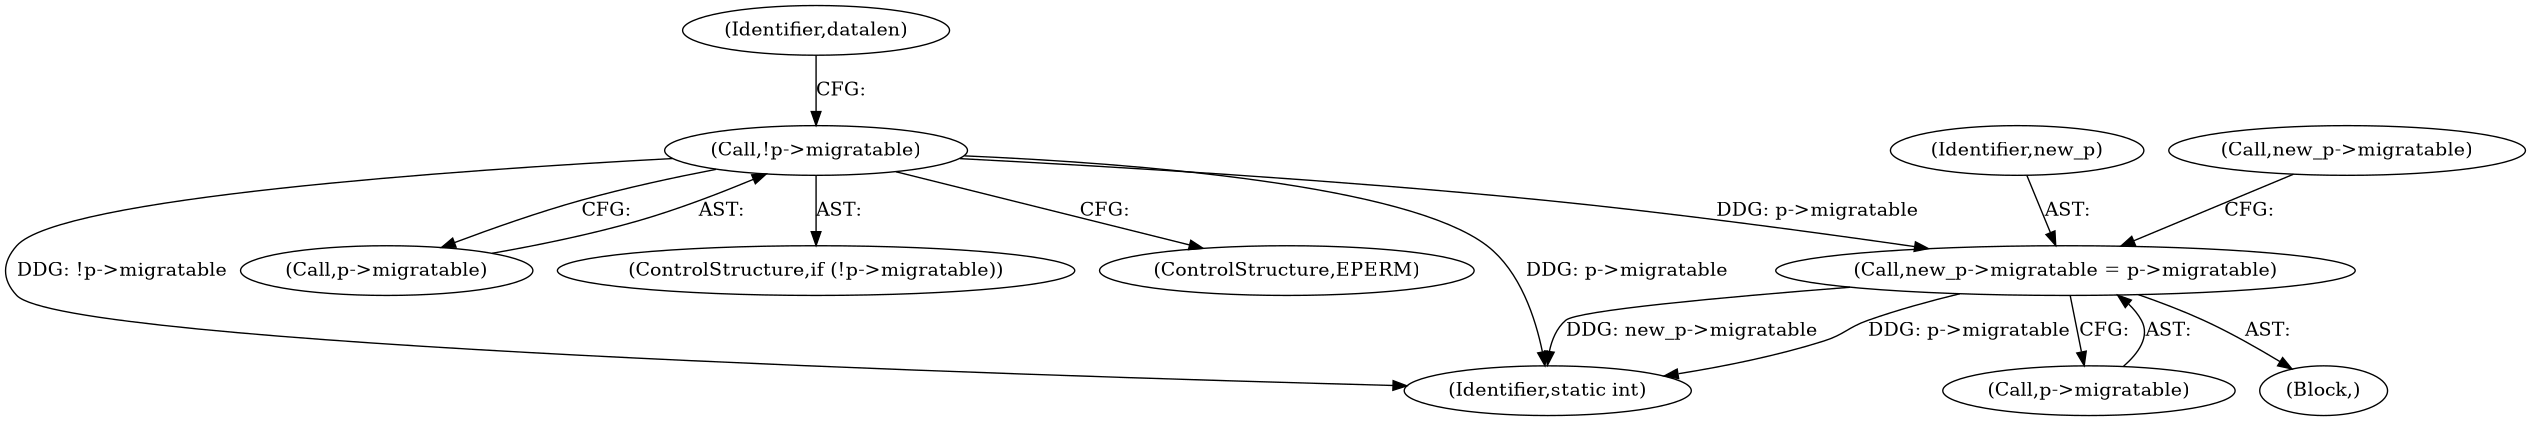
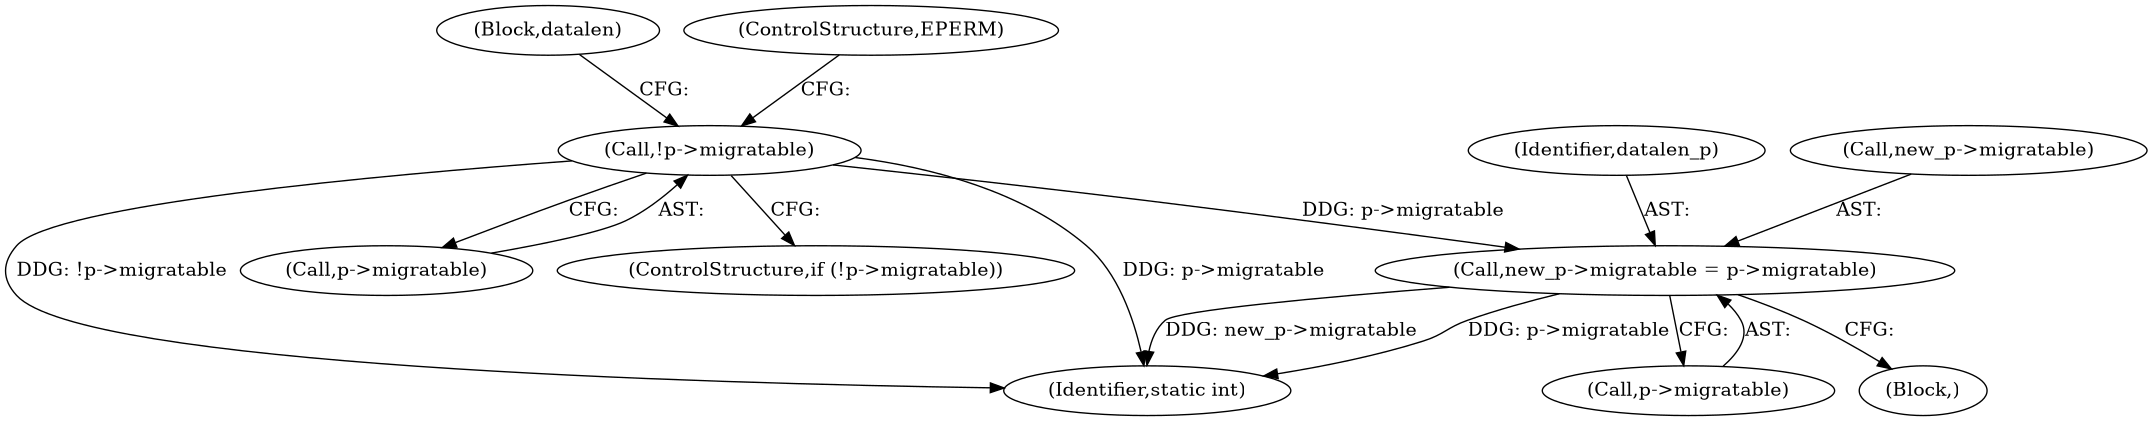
(816, 30) -> (548, 30)
(2017, 150) -> (1617, 150)
(1043, 208) -> (796, 86)
(842, 211) -> (799, 211)
(2253, 211) -> (1862, 211)
(2271, 331) -> (1873, 331)
